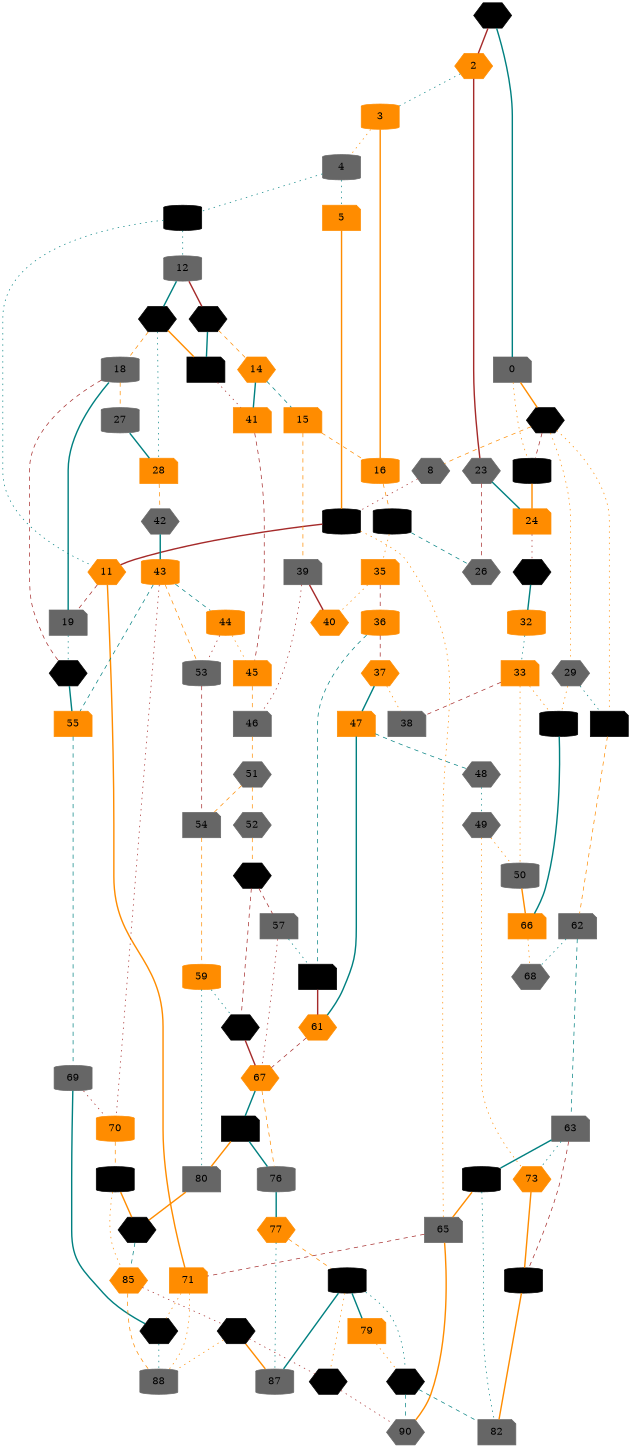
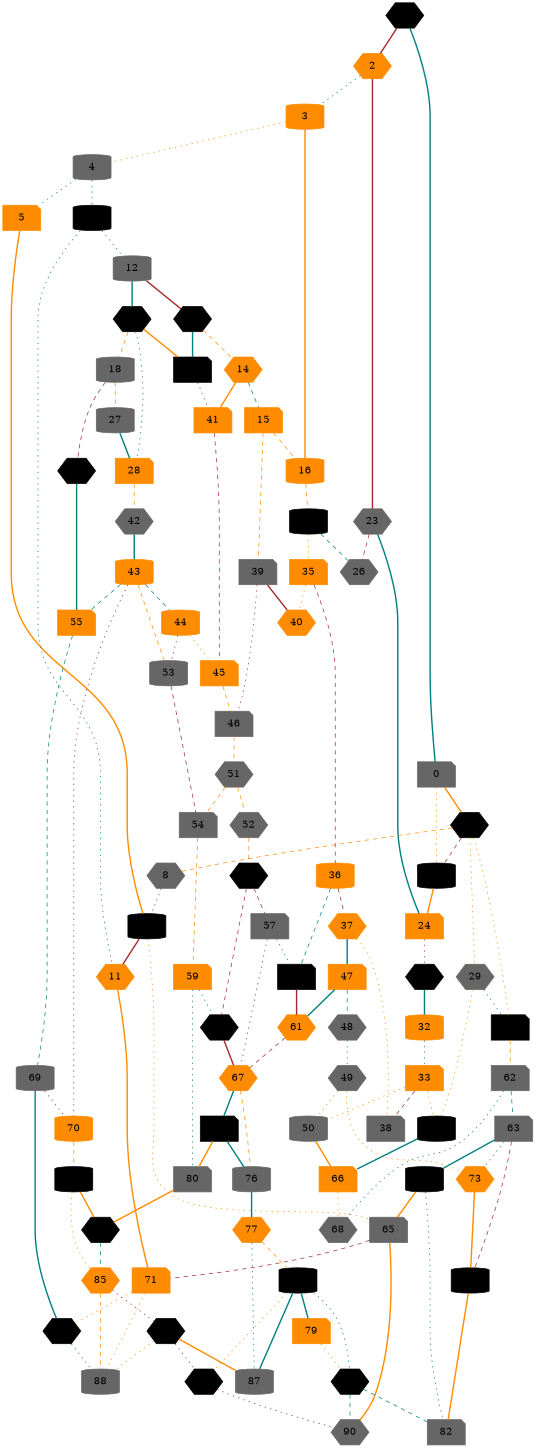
(254, 395) -> (228, 395)
(68, 623) -> none
(202, 977) -> (193, 977)
